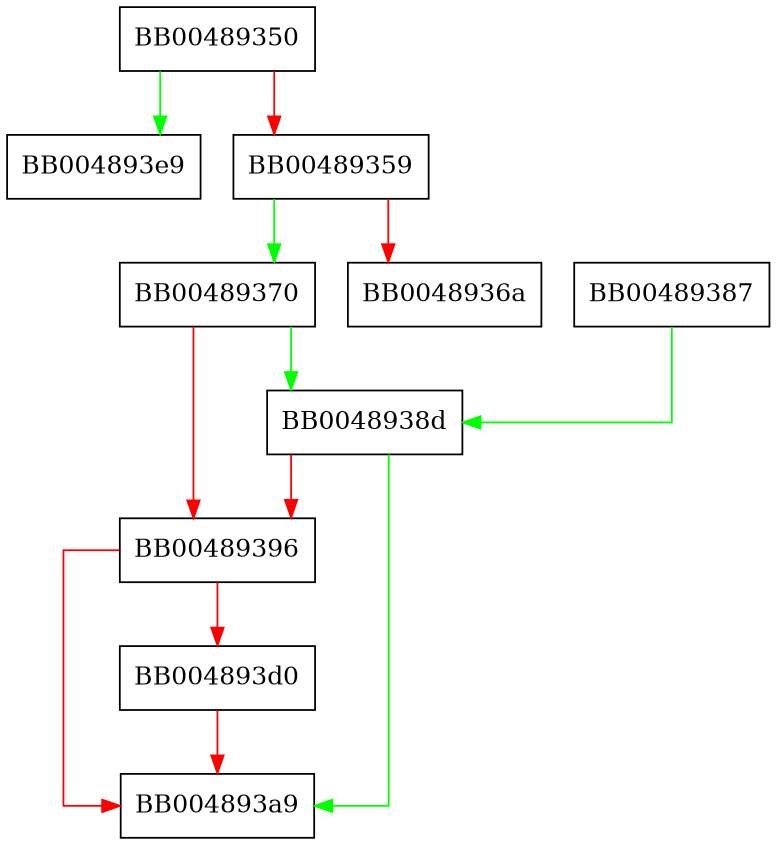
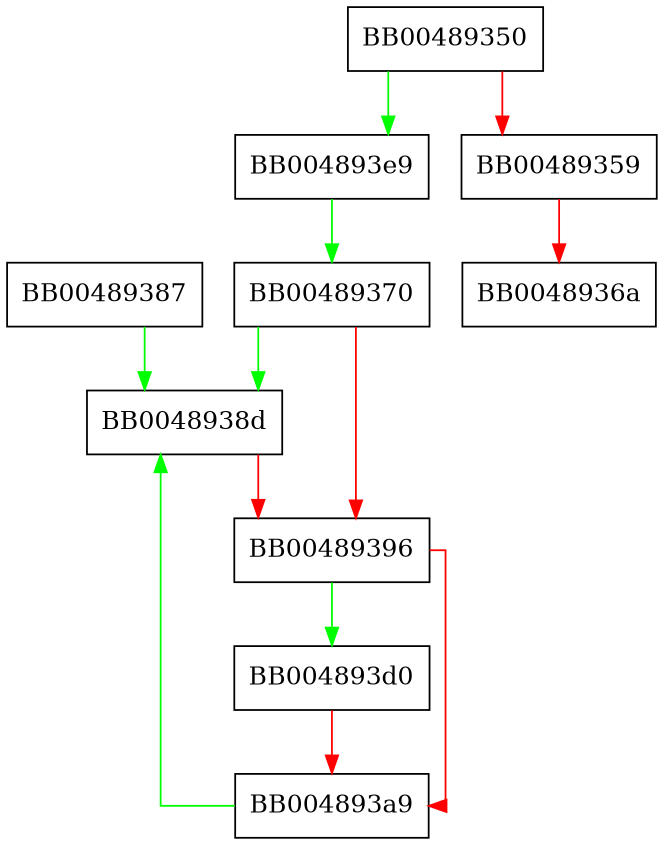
(274, 222) -> (332, 222)
(217, 605) -> (332, 605)
(389, 658) -> (161, 676)
